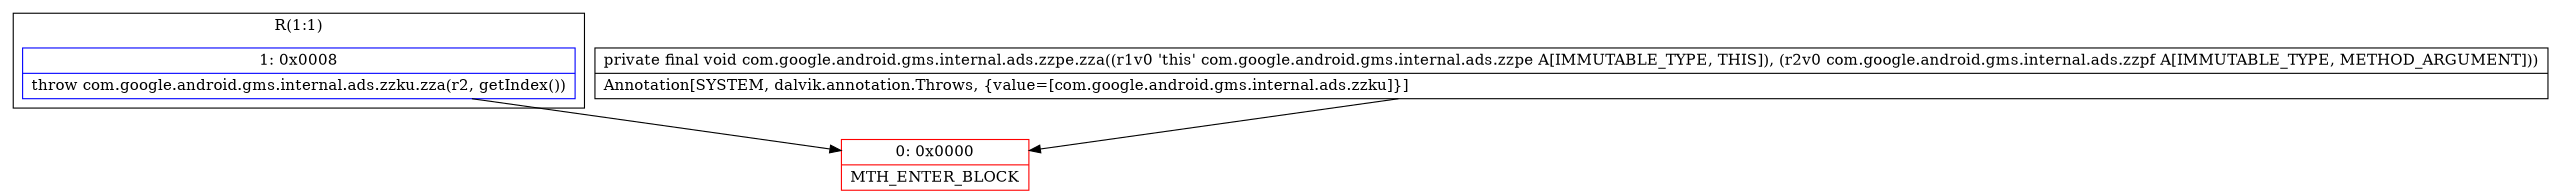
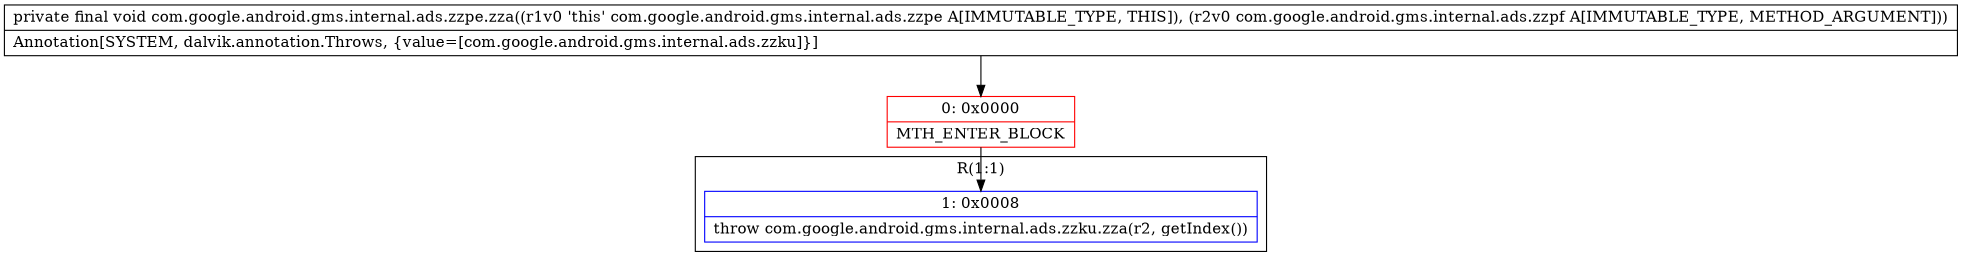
(651, 124) -> (981, 164)
